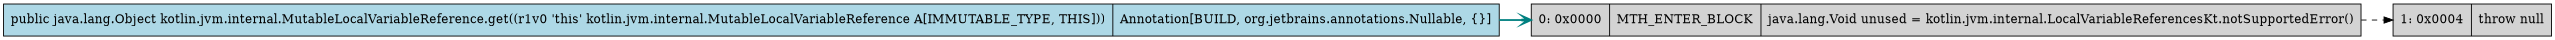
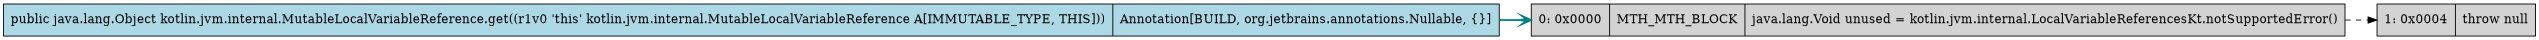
(1685, 20) -> (1677, 20)
